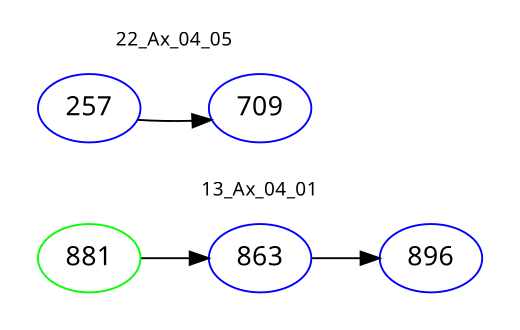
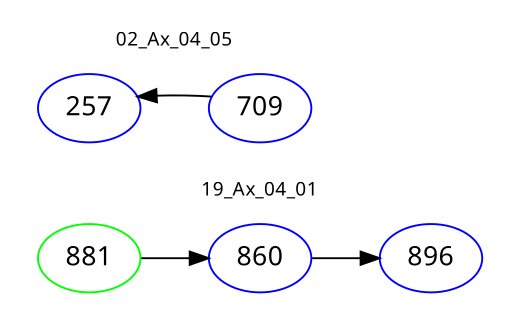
(175, 41) -> (175, 41)
(165, 121) -> (184, 95)
(260, 191) -> (260, 191)
(260, 258) -> (260, 258)
